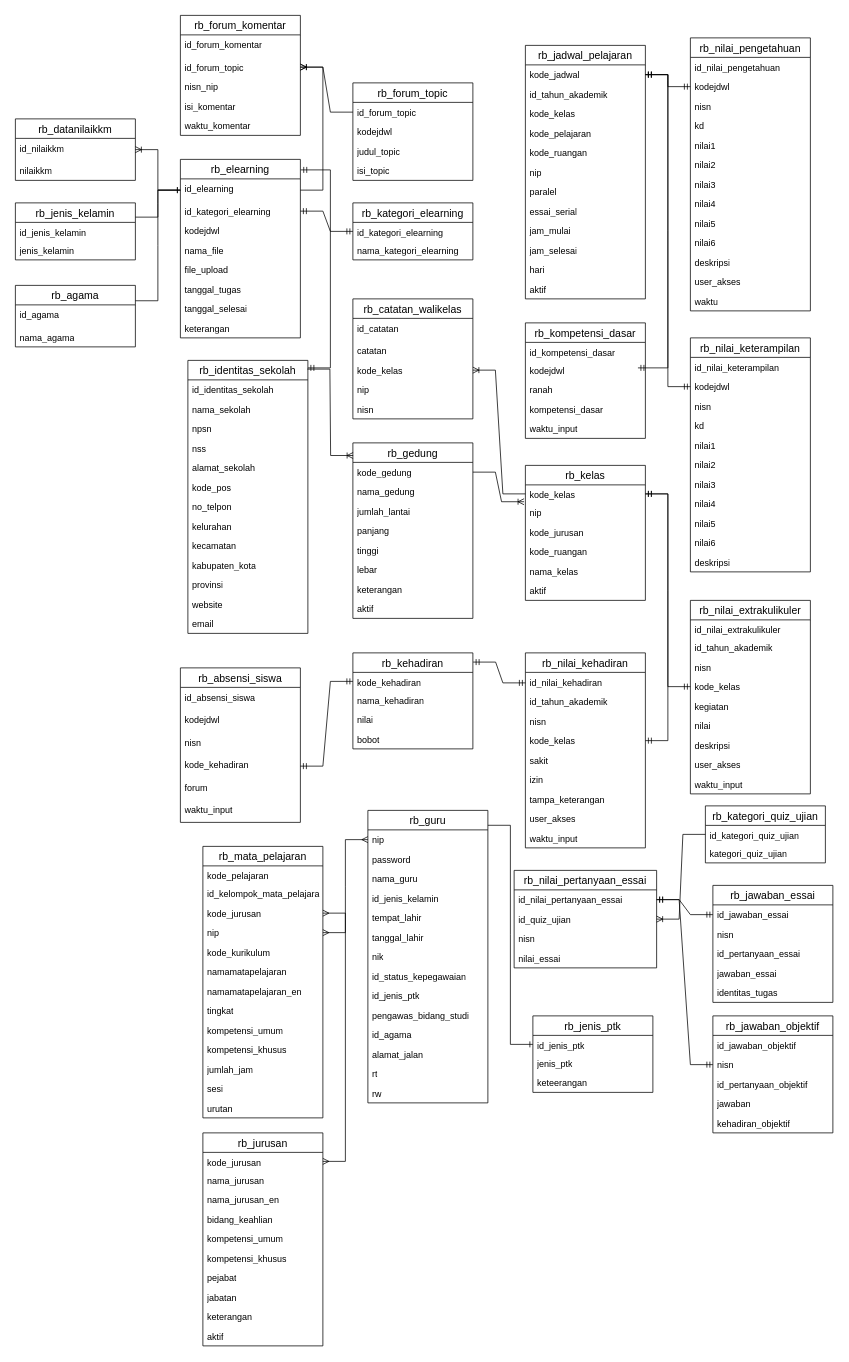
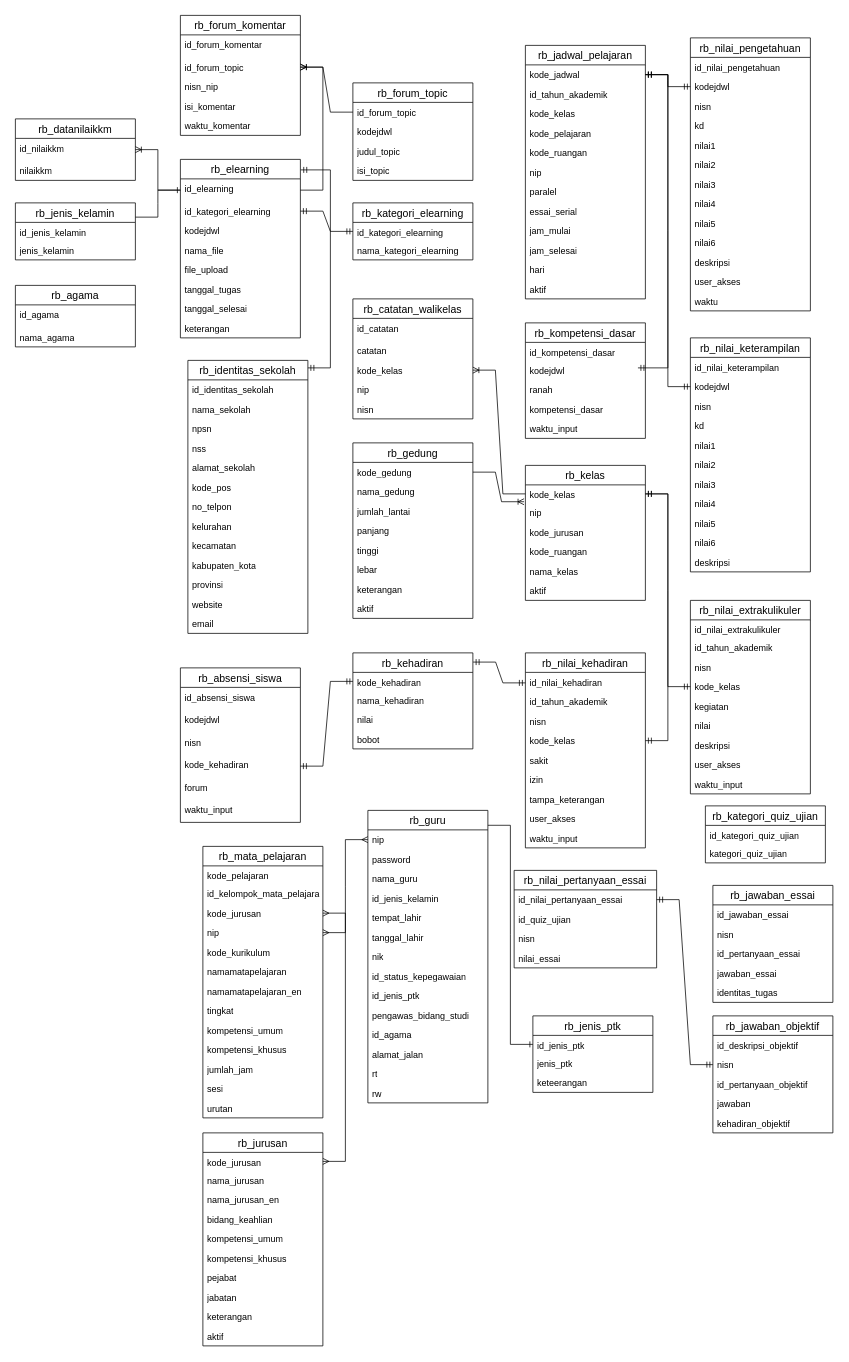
(158, 271) -> none
(330, 437) -> none
(682, 856) -> none
(693, 915) -> none
(763, 1046) -> (766, 1046)
